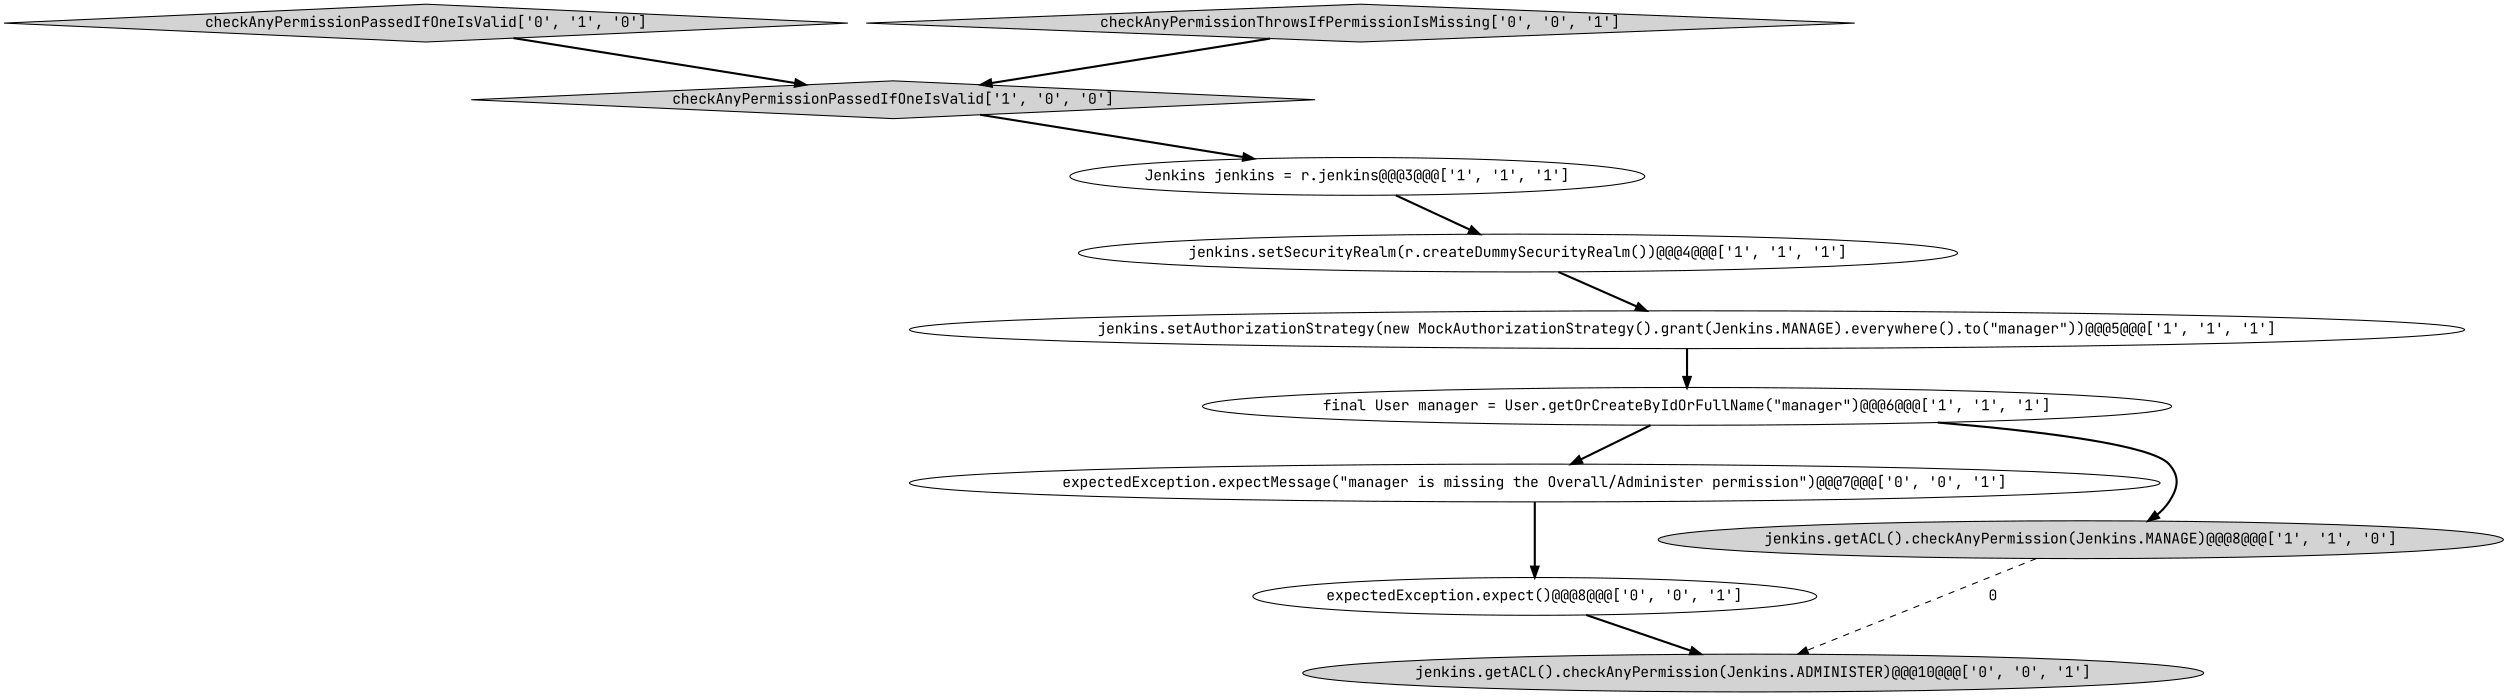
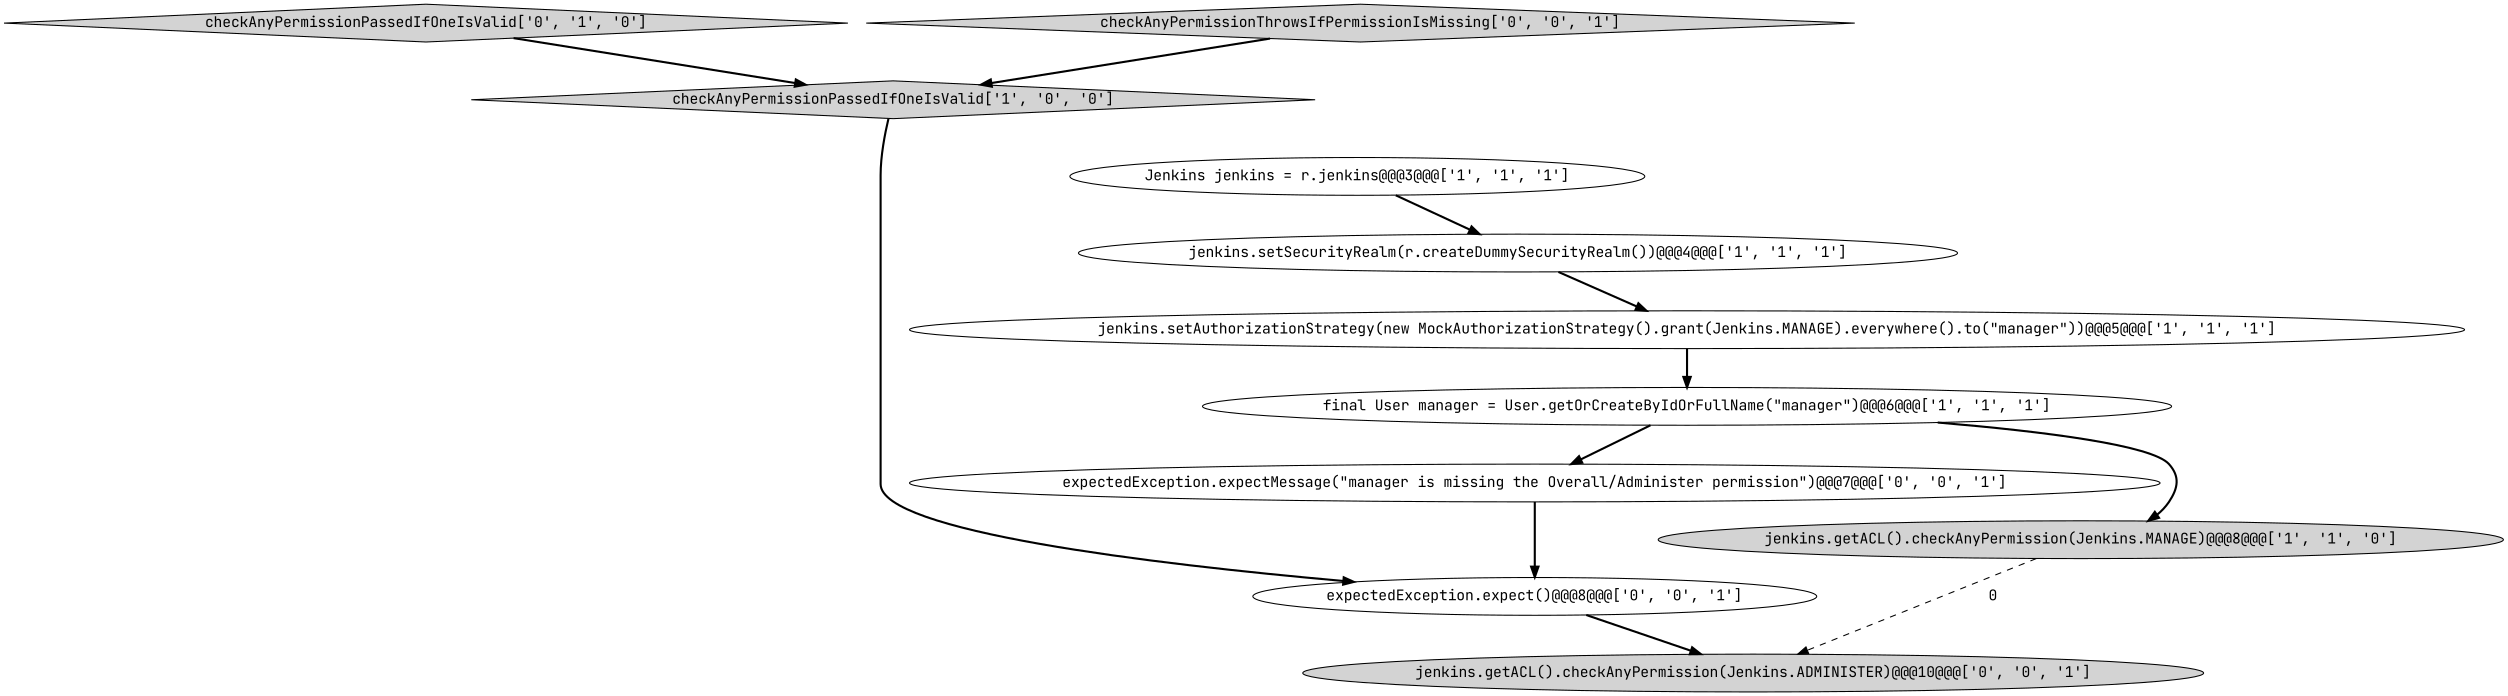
(1112, 136) -> (926, 517)
